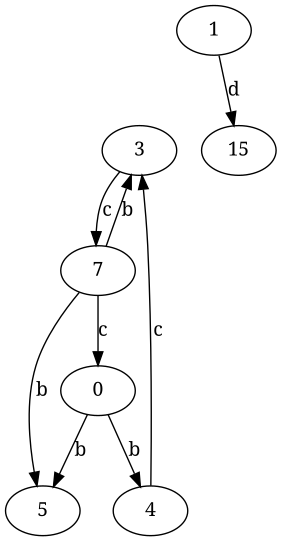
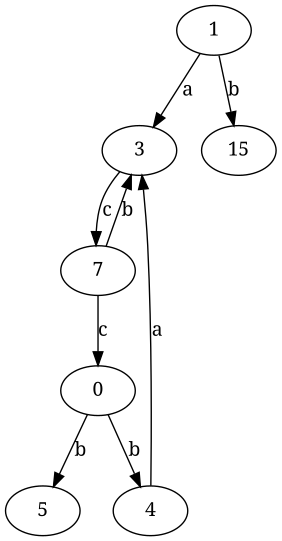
none -> (181, 84)
(234, 90) -> (234, 90)
(158, 331) -> (158, 331)
(33, 376) -> none
